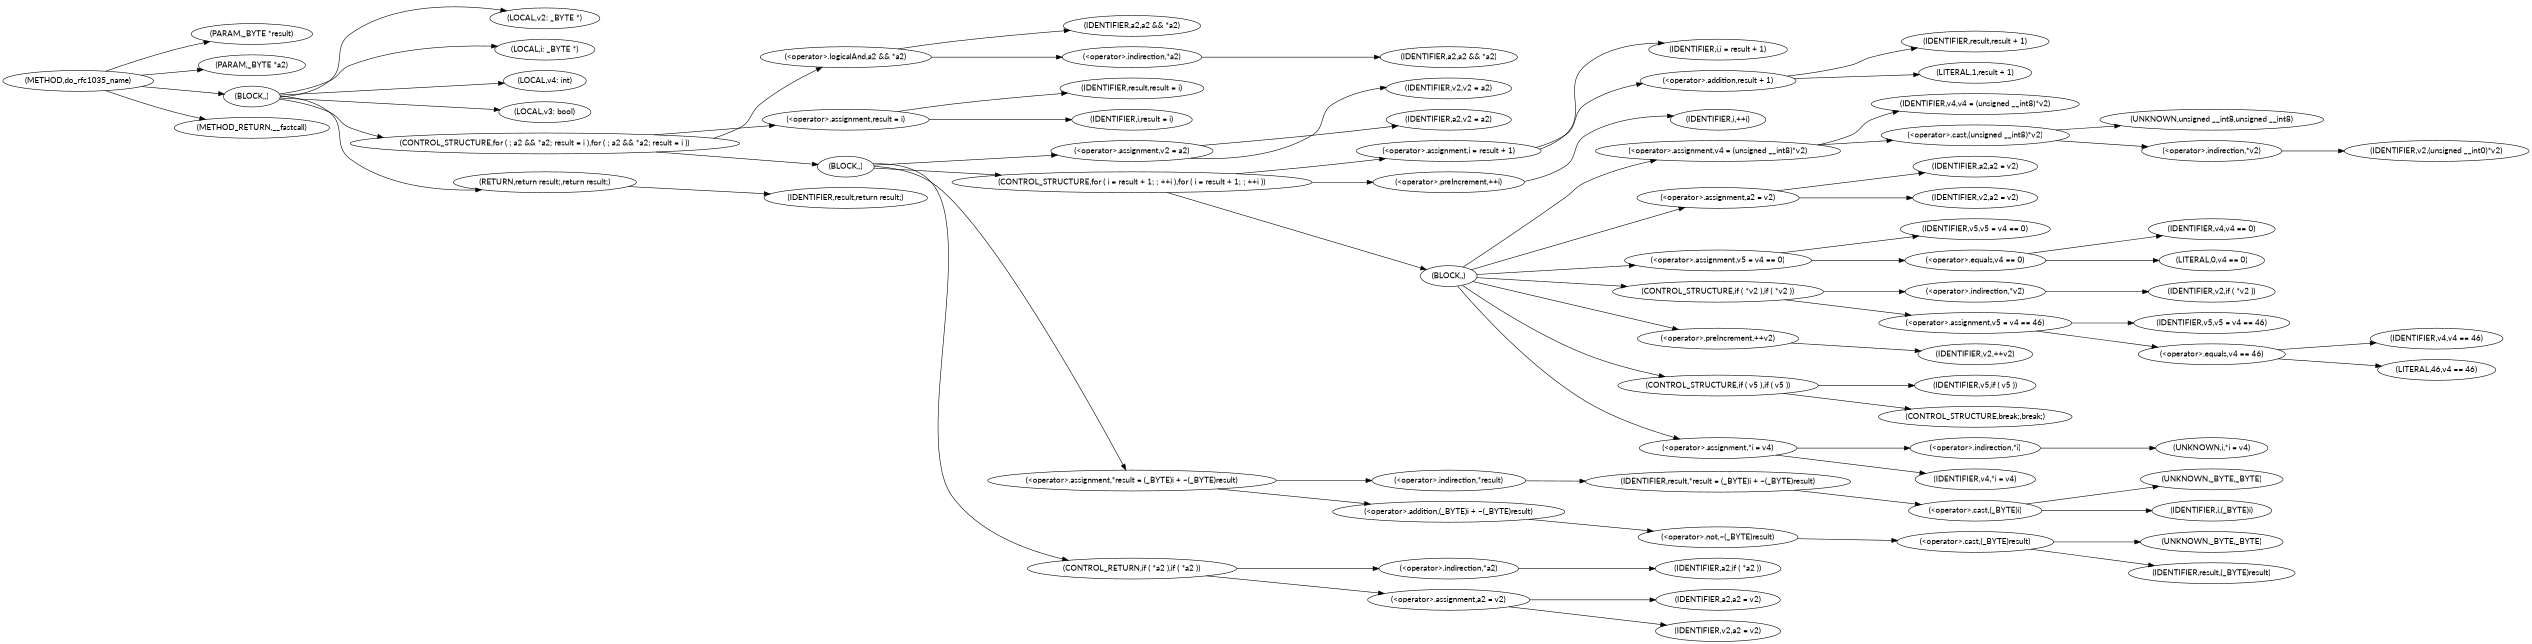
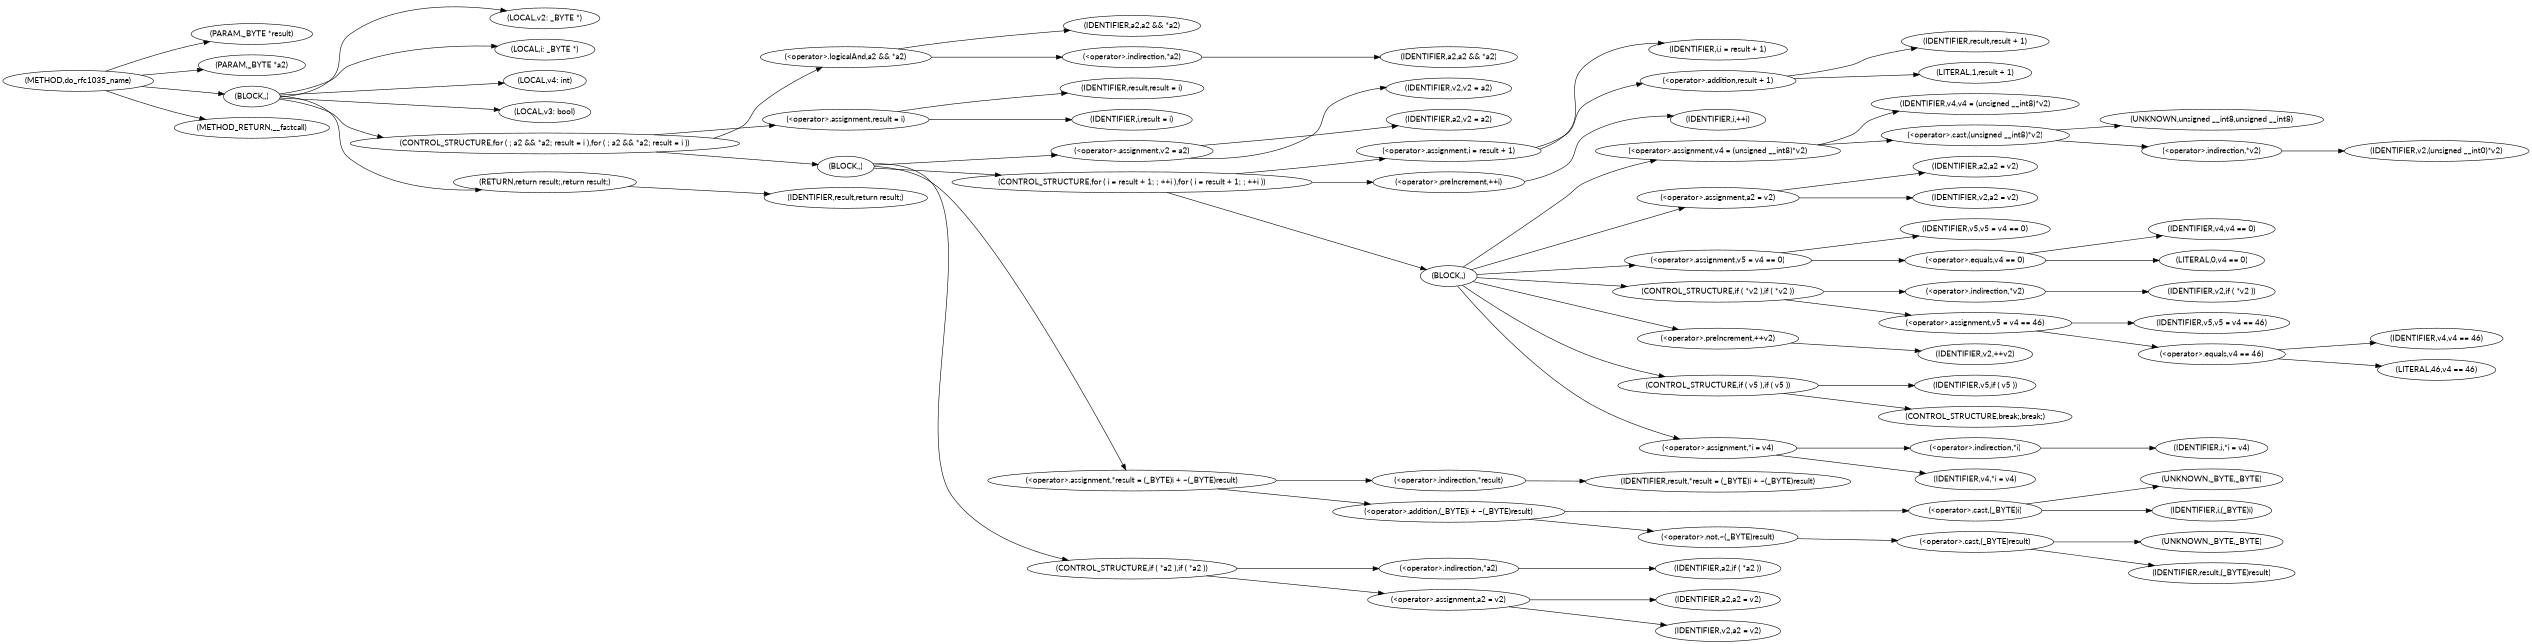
(2212, 448) -> (2212, 448)
(1855, 497) -> (1734, 511)
(1132, 569) -> (1132, 569)
